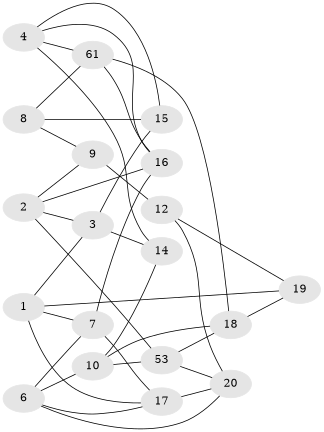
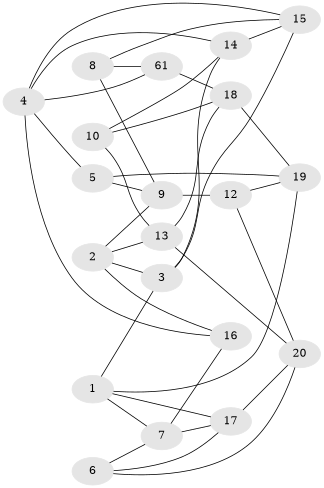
none -> (265, 33)
(127, 109) -> none
none -> (93, 178)
(162, 360) -> (162, 237)
(58, 382) -> none
